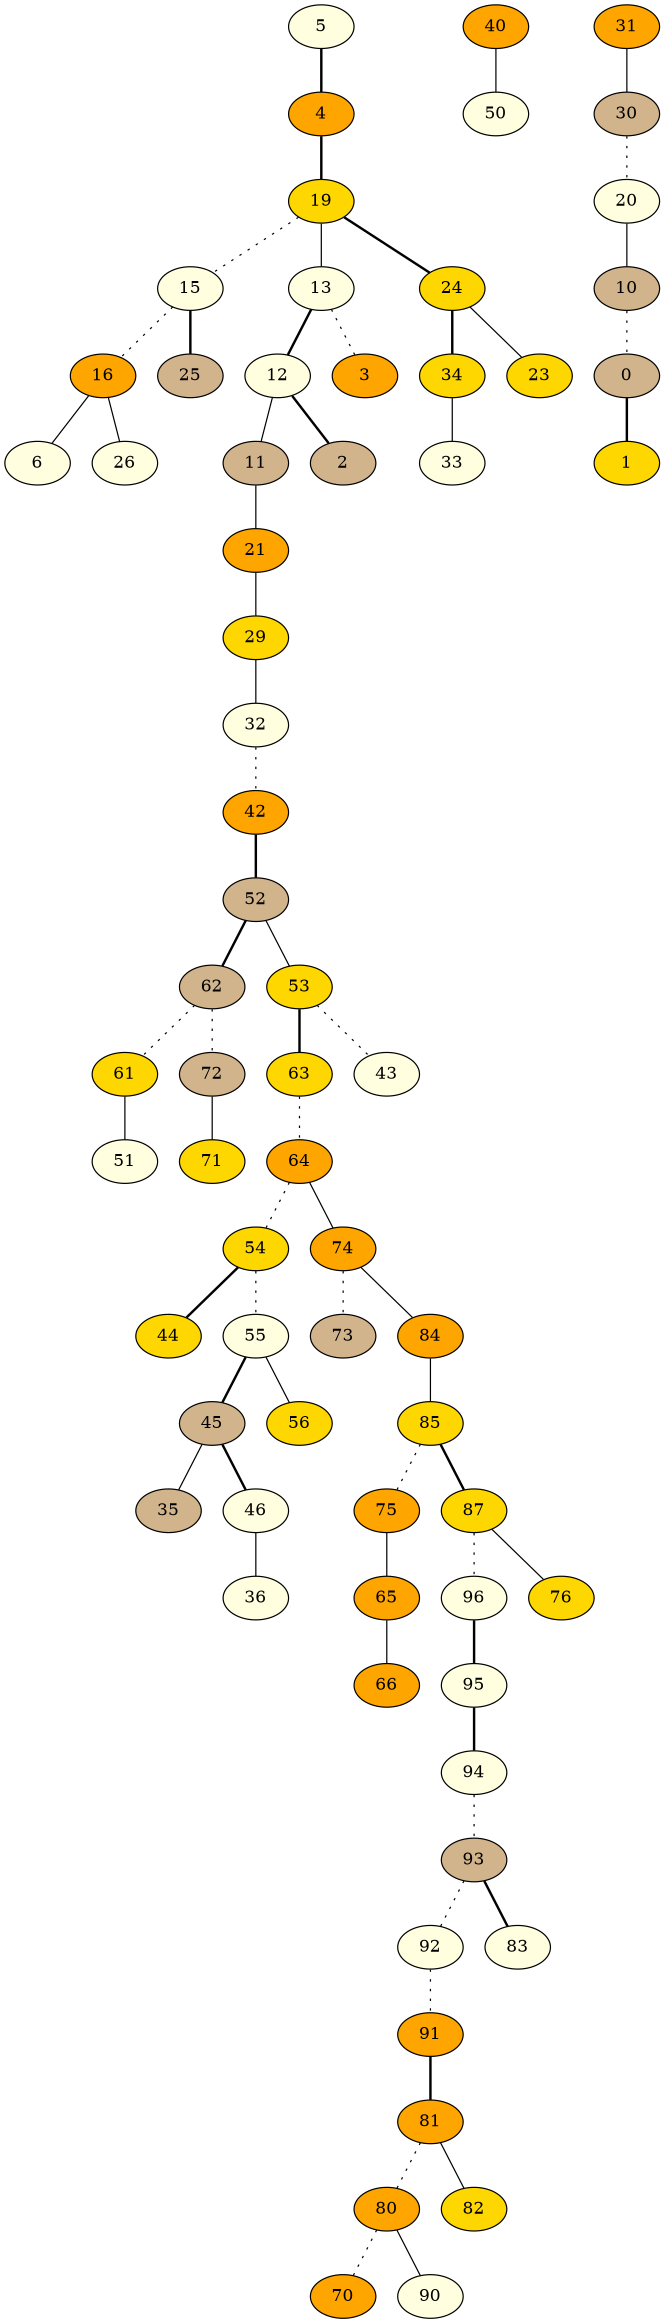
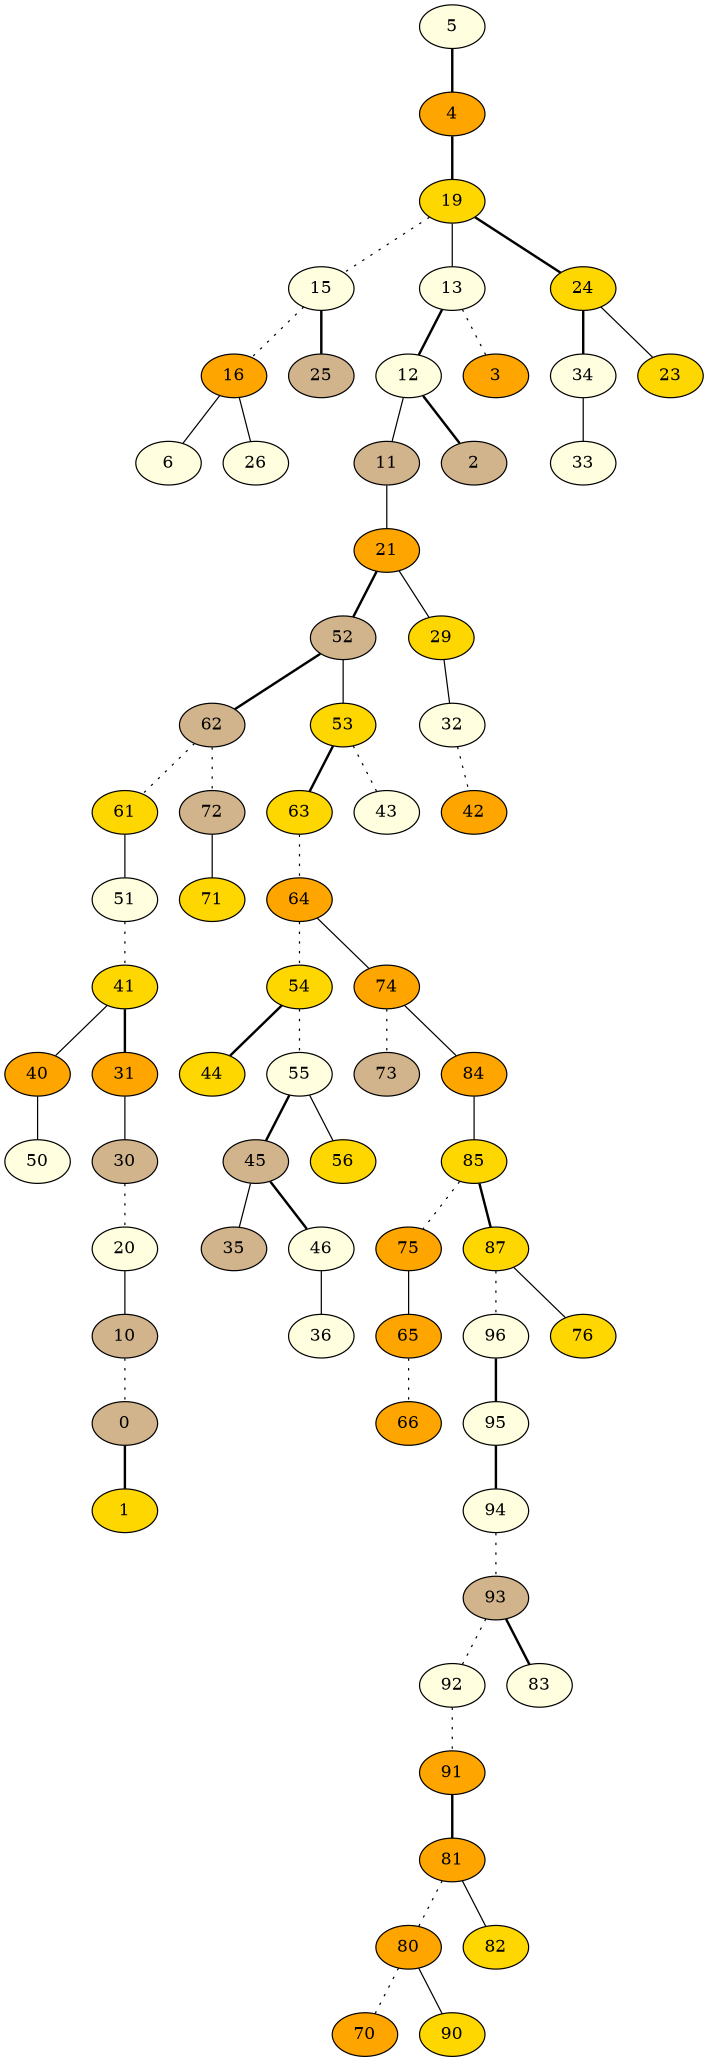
(452, 376) -> (583, 376)
(256, 856) -> (365, 594)
none -> (125, 987)
(387, 1642) -> (409, 1380)
(430, 2296) -> (452, 2035)
